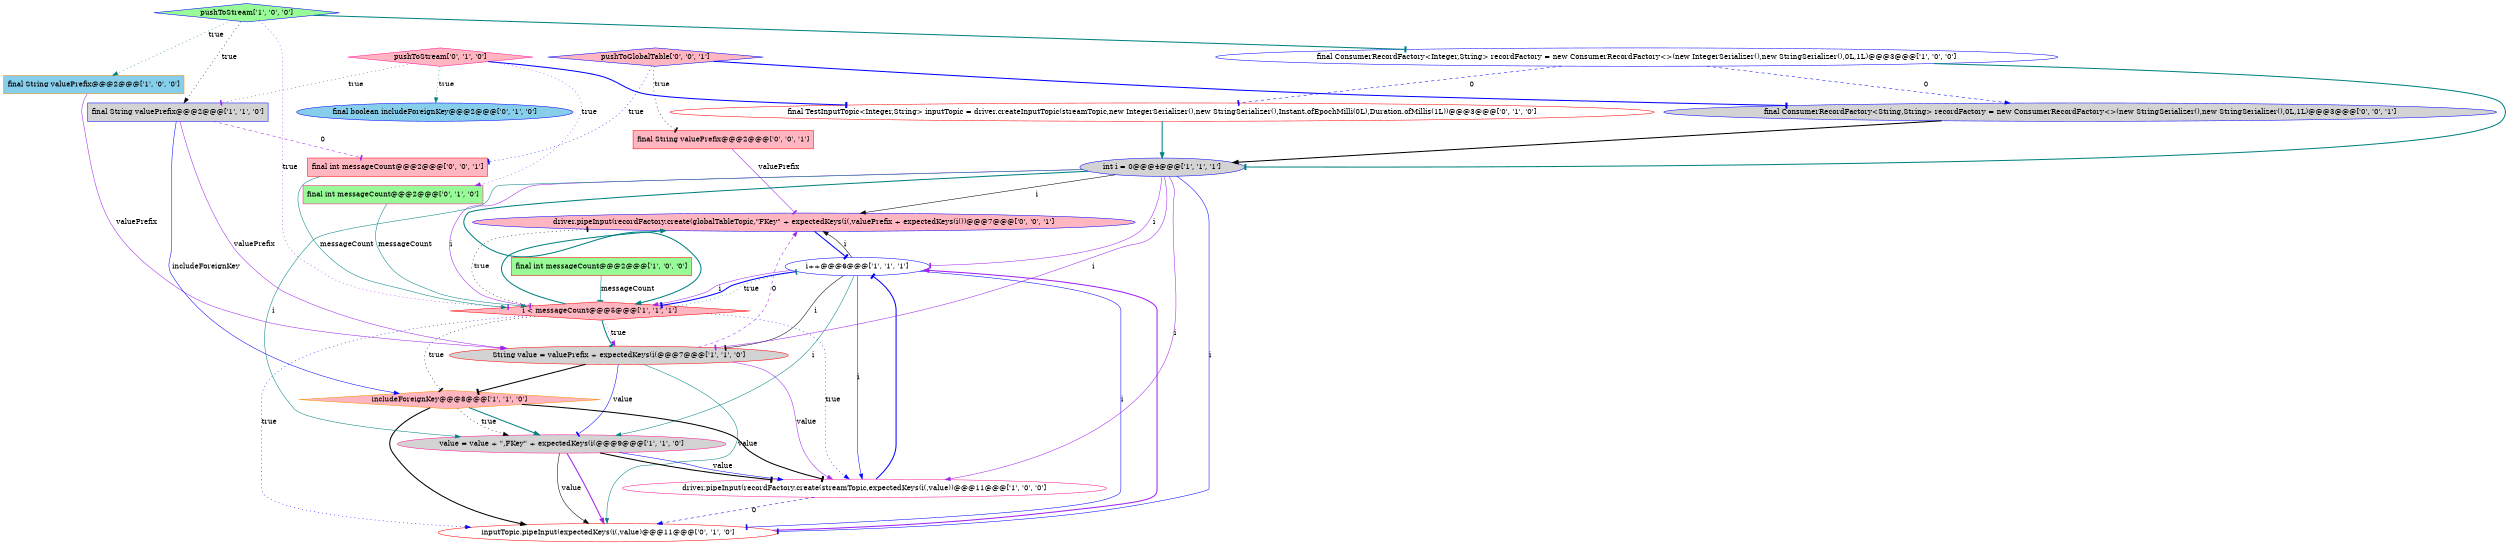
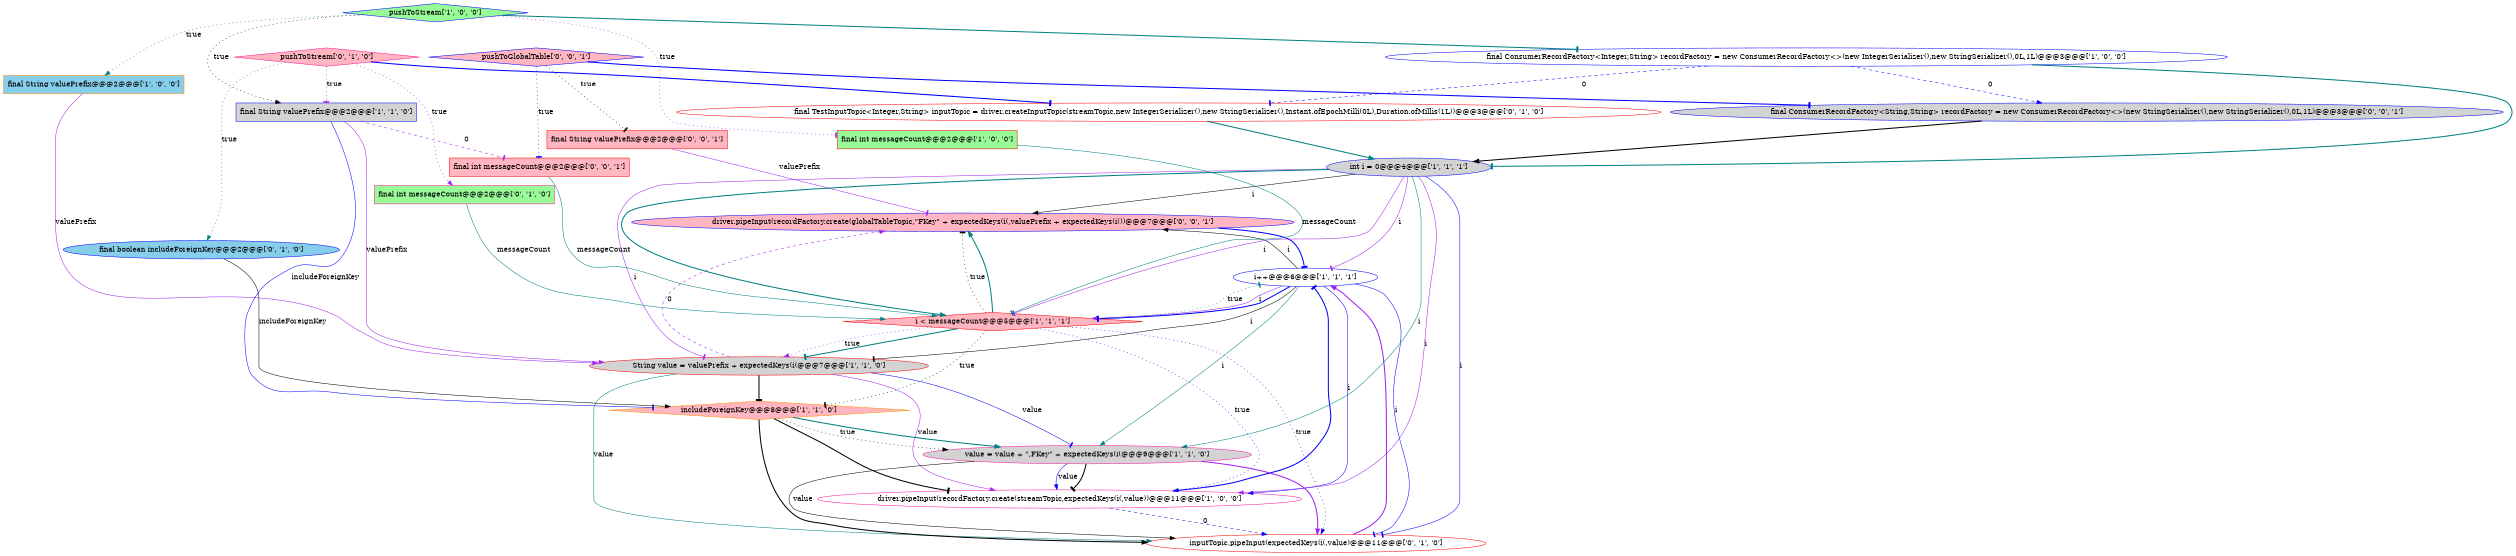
(288, 245) -> (660, 87)
(206, 314) -> (287, 392)
none -> (399, 391)
